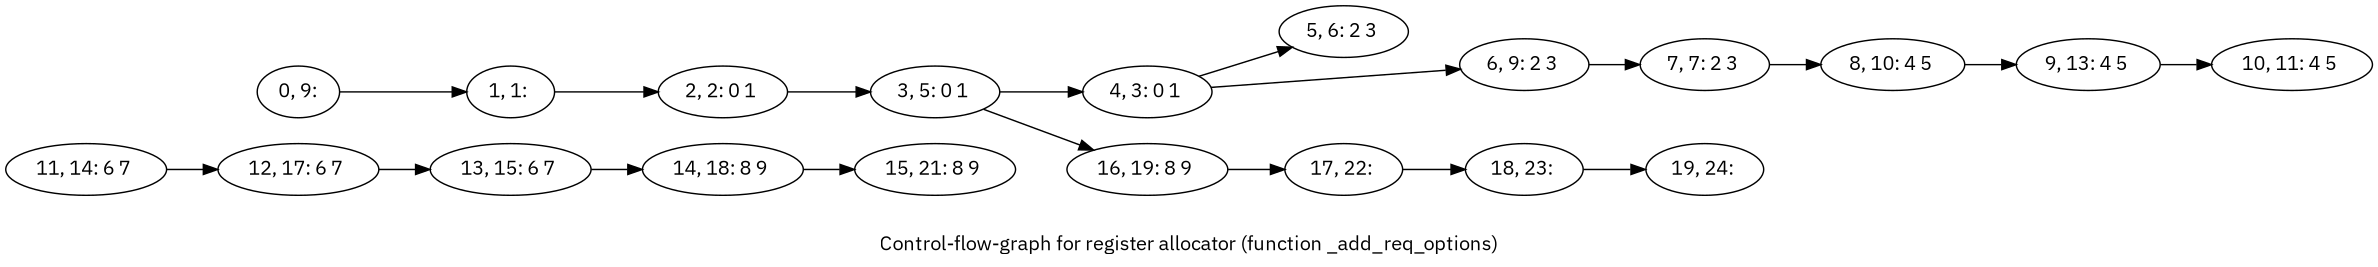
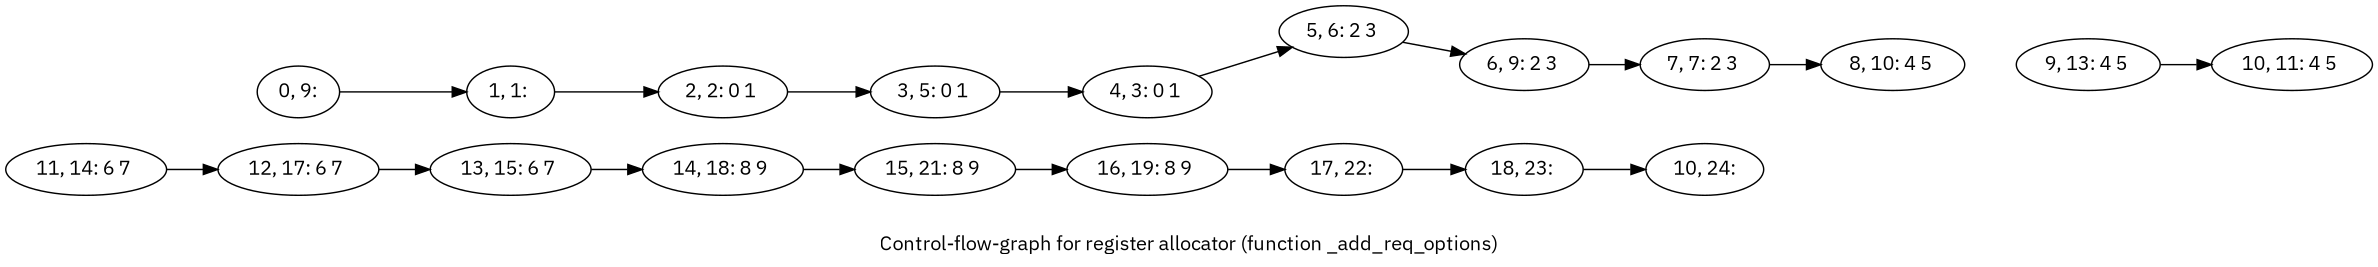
(1983, 65) -> none
(1328, 79) -> (1427, 47)
(1032, 127) -> (1034, 169)
(1705, 169) -> (1705, 169)
